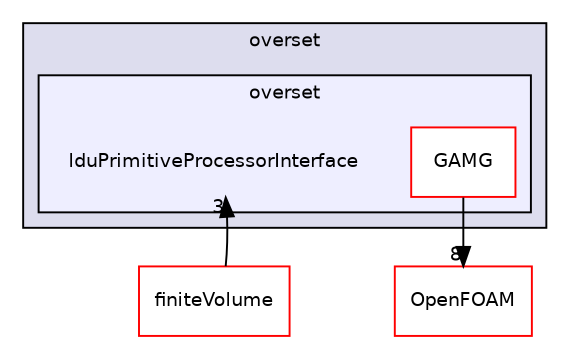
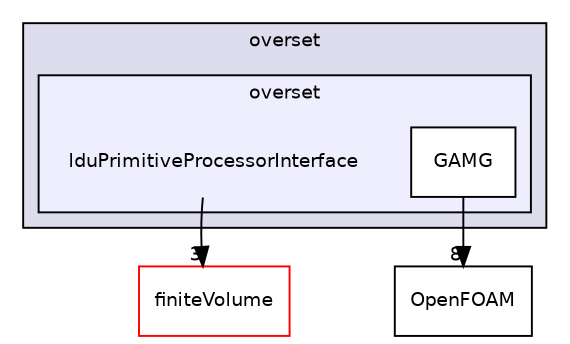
(463, 162) -> (463, 162)
(227, 242) -> (201, 222)
(463, 301) -> (463, 301)
